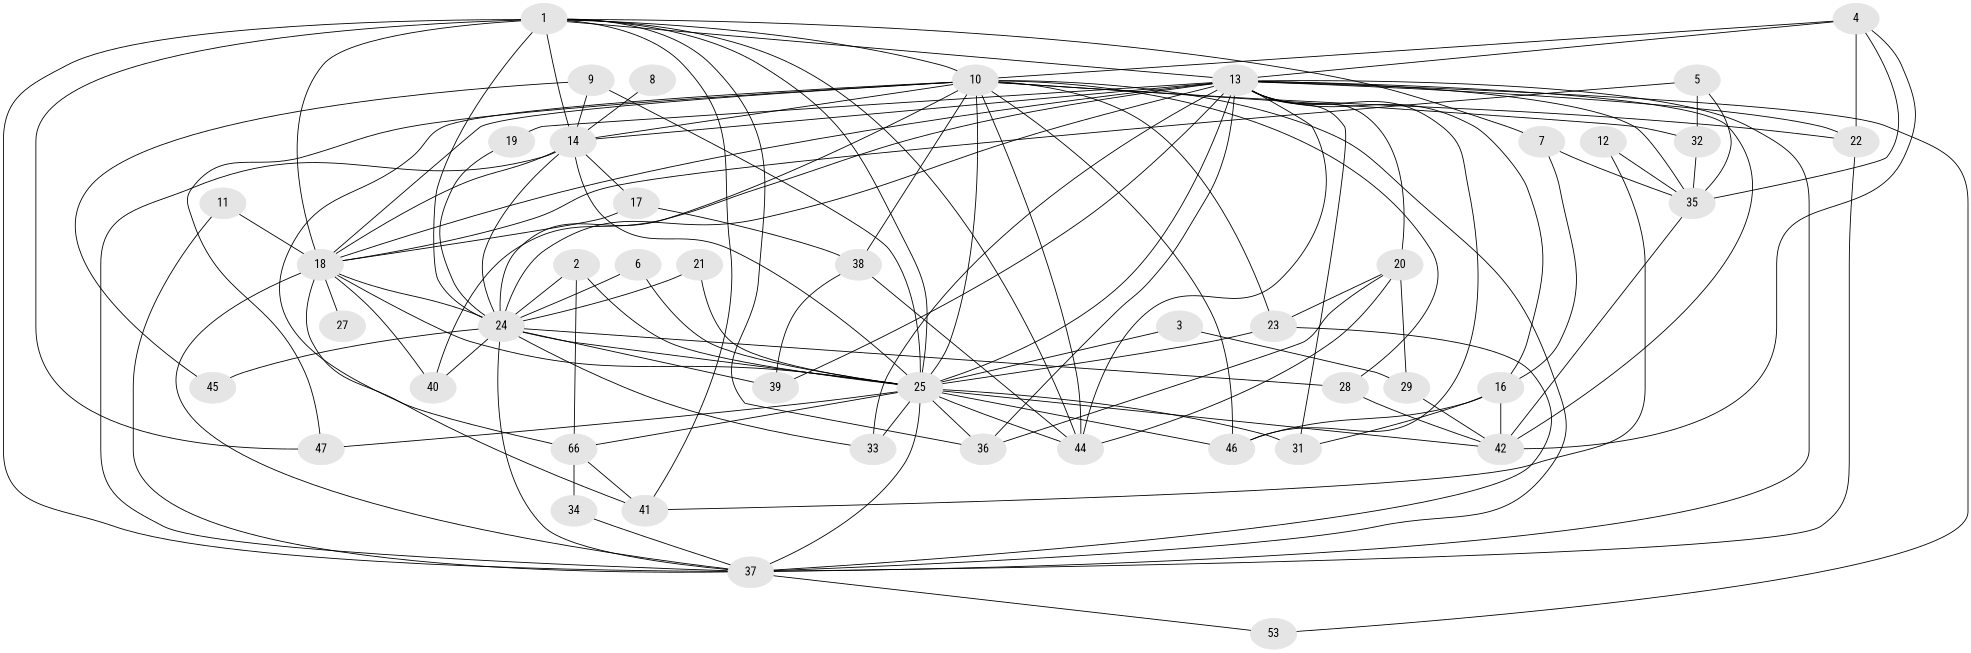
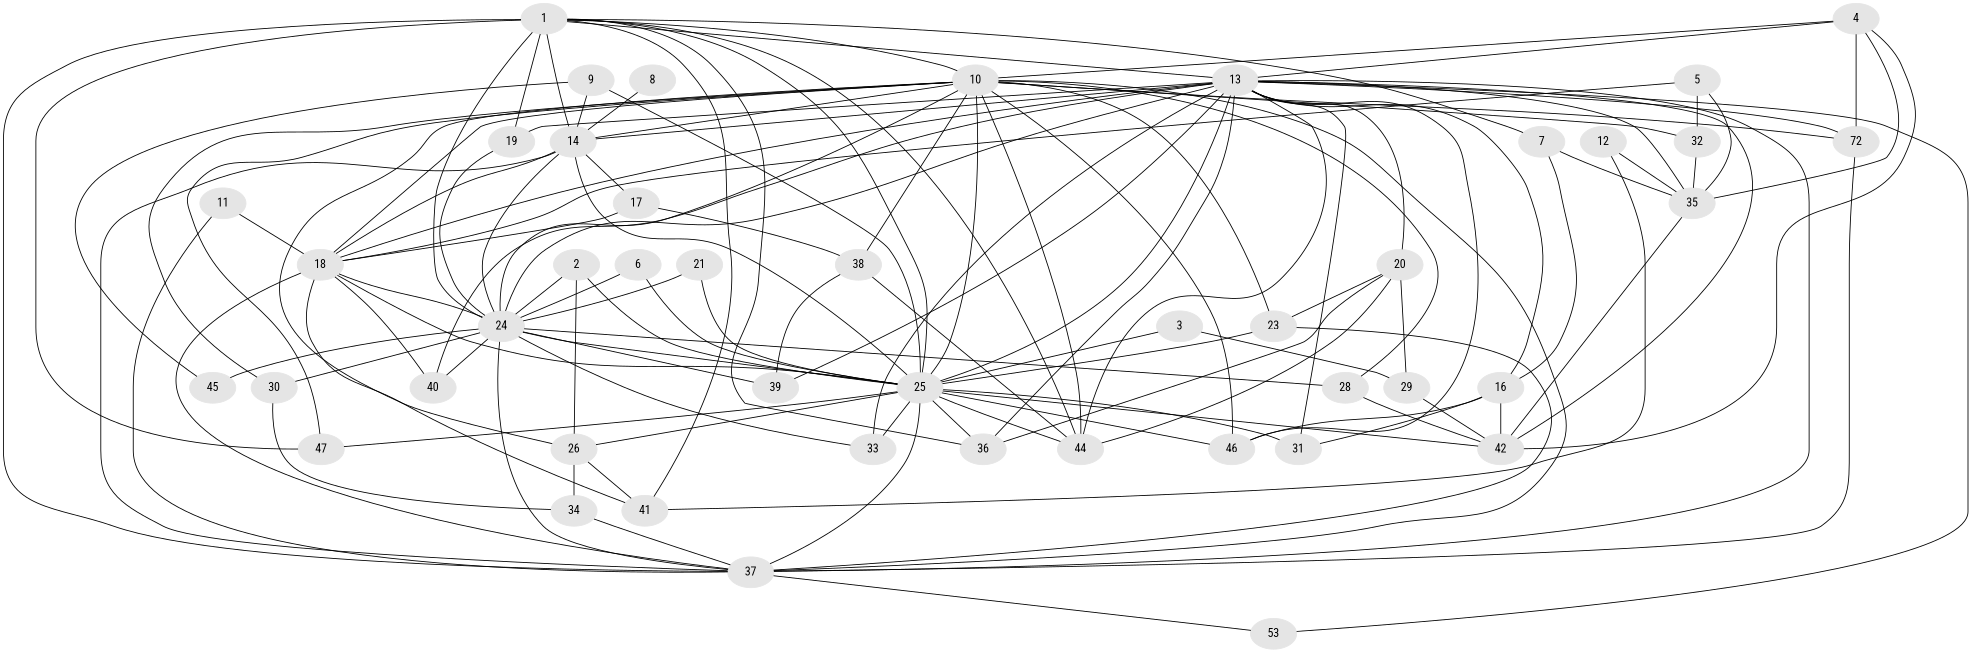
(328, 61) -> (528, 78)
(1856, 142) -> (1856, 142)
(343, 326) -> none
none -> (274, 388)
(574, 449) -> (574, 449)
